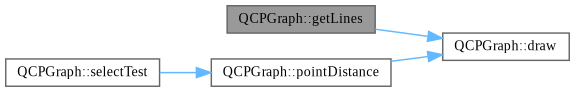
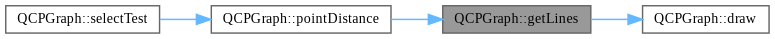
(410, 59) -> (410, 19)
